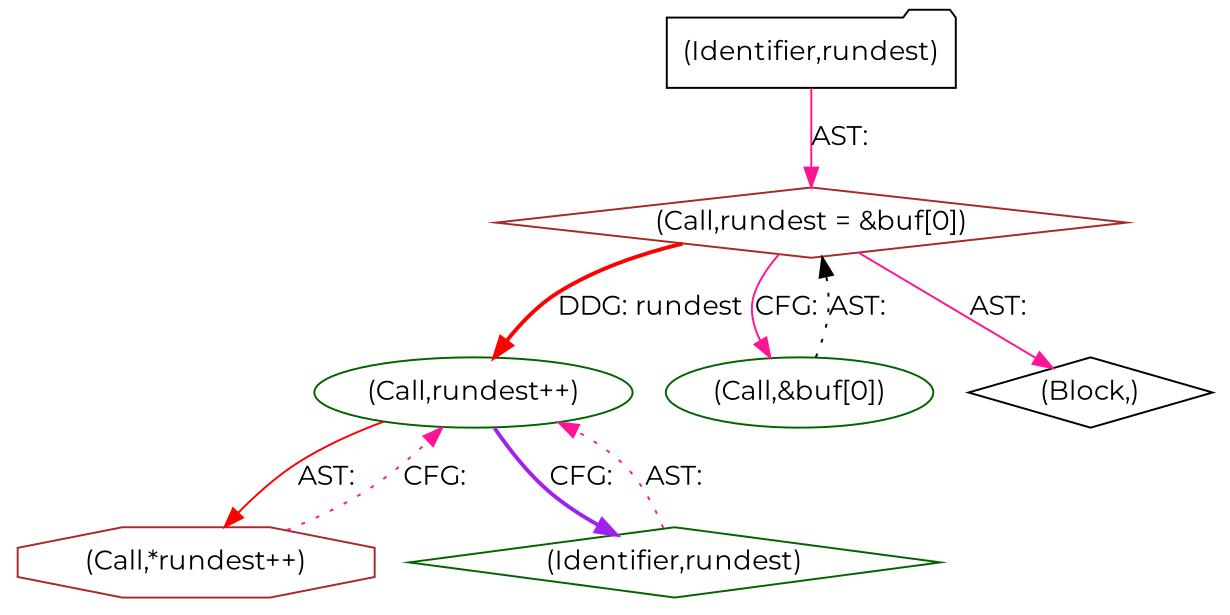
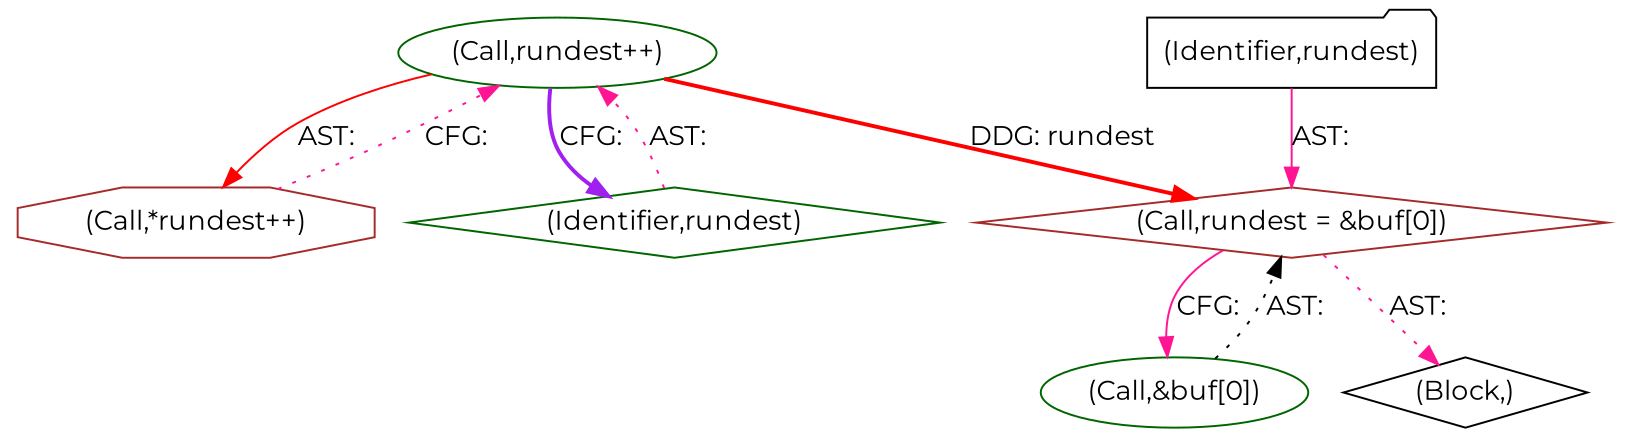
(586, 277) -> (919, 136)
(947, 305) -> (1374, 303)
